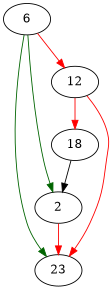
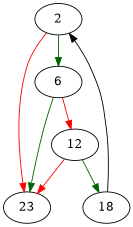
(75, 109) -> (89, 172)
(35, 110) -> (58, 46)
